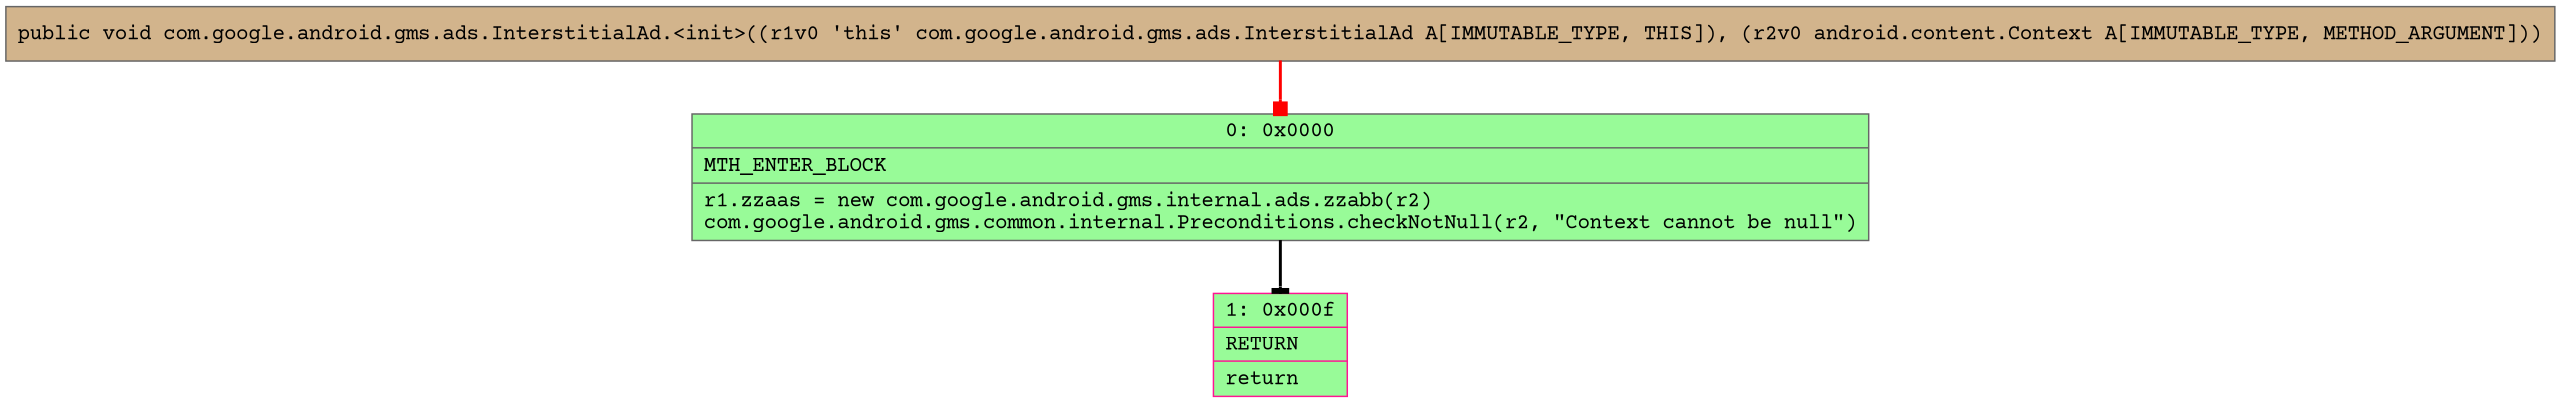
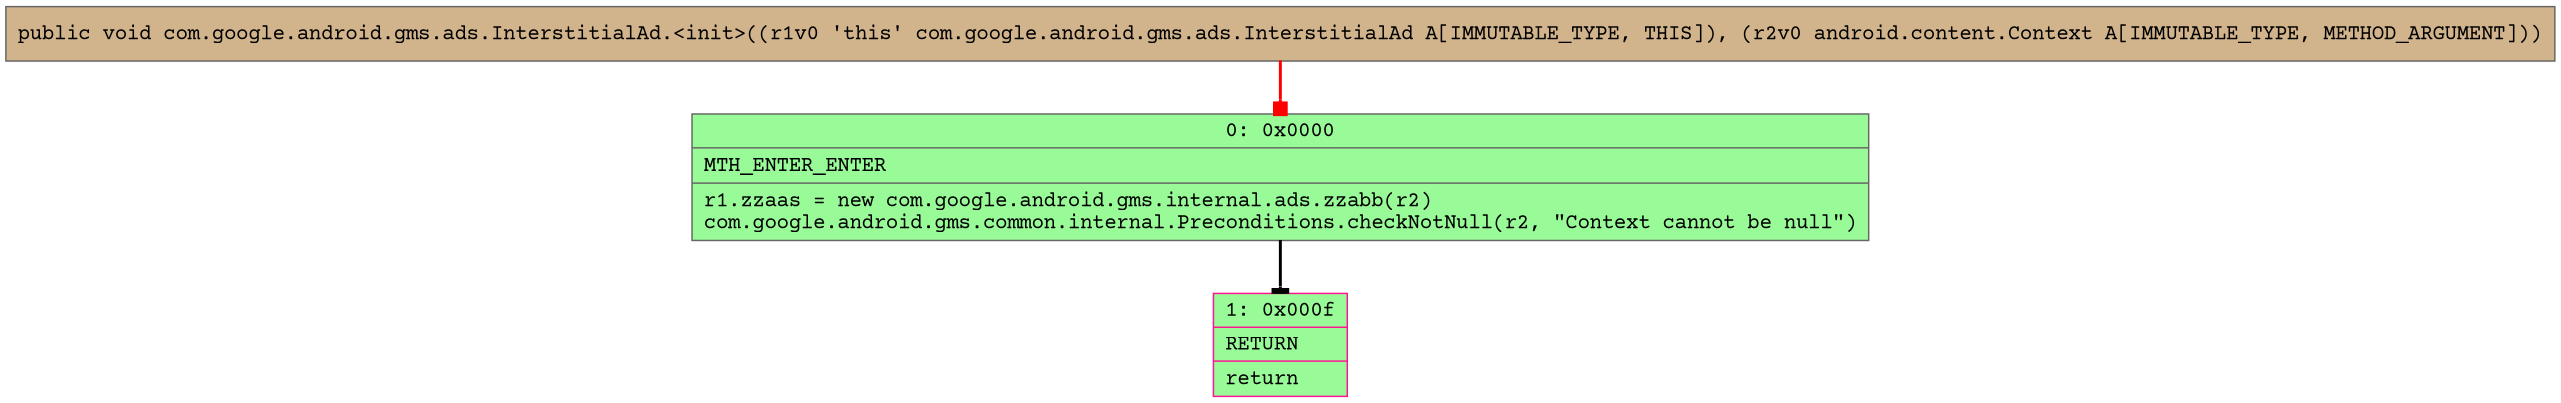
(795, 165) -> (795, 165)
